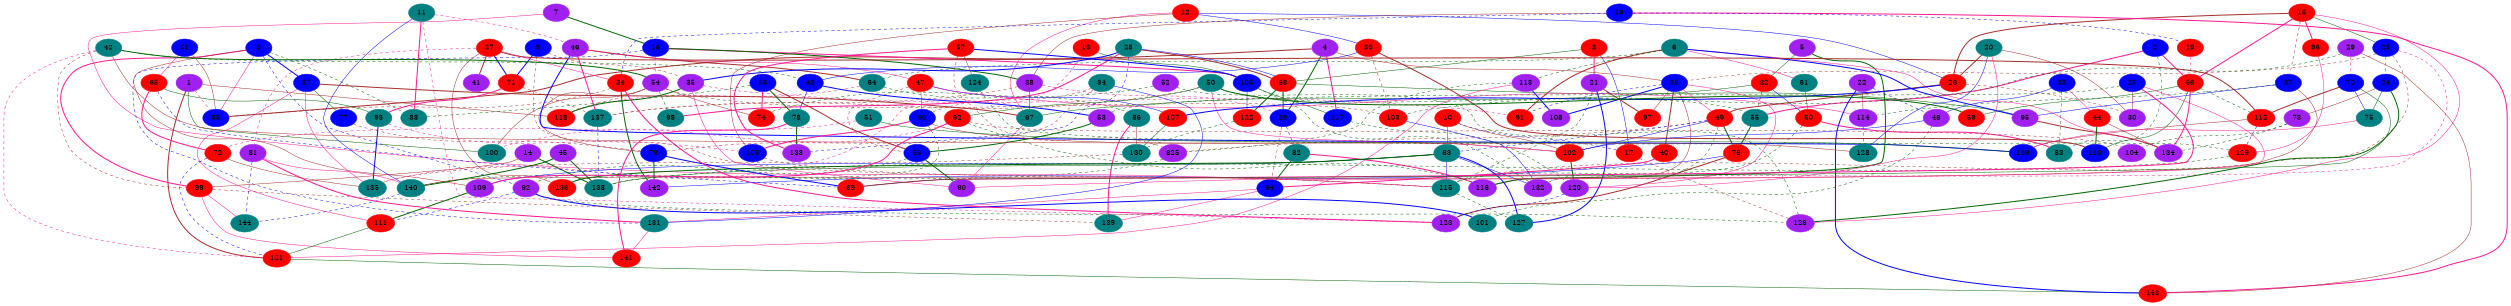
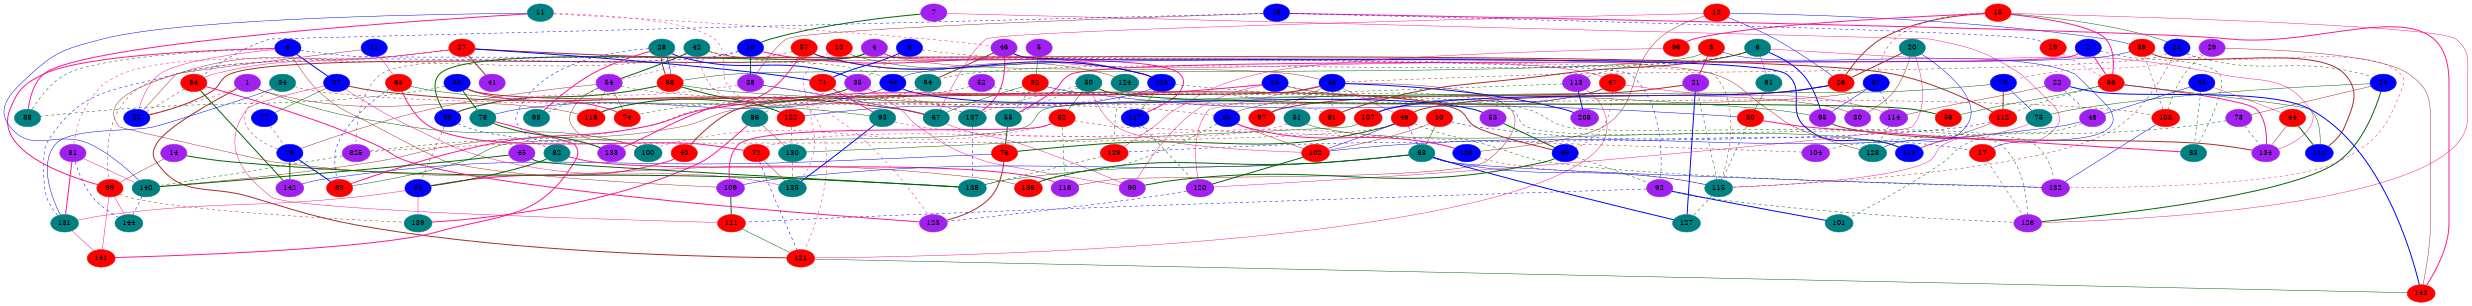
(1556, 118) -> (1585, 118)
(1884, 152) -> none
